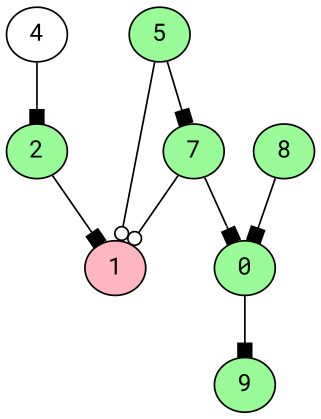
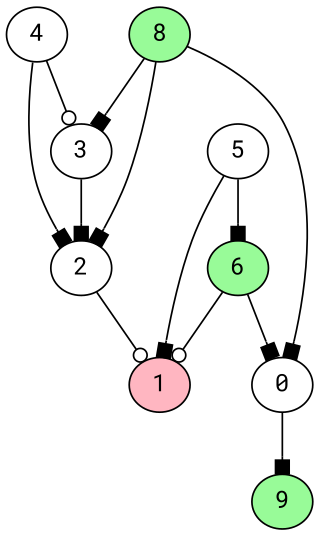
(160, 35) -> (238, 151)
(139, 144) -> (187, 255)
none -> (137, 148)
(37, 151) -> (81, 268)
none -> (81, 151)
(194, 151) -> (238, 268)
(71, 203) -> (116, 321)
(245, 268) -> (282, 385)
